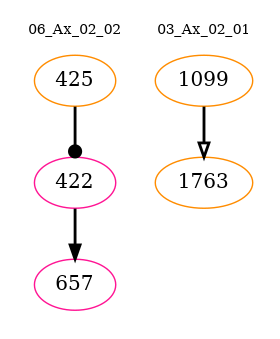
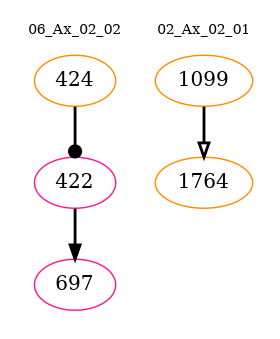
(204, 30) -> (204, 30)
(75, 81) -> (75, 81)
(204, 183) -> (204, 183)
(75, 285) -> (75, 285)
